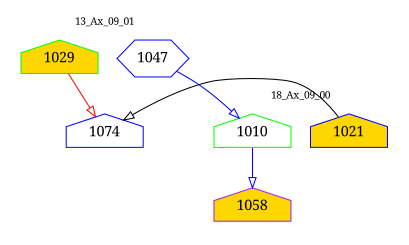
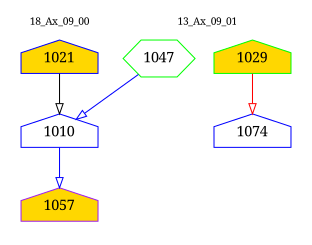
(153, 59) -> (159, 59)
(238, 79) -> (60, 89)
(252, 132) -> (60, 132)
(252, 206) -> (60, 206)
